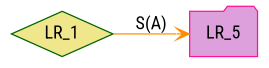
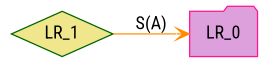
(224, 34) -> (224, 34)
